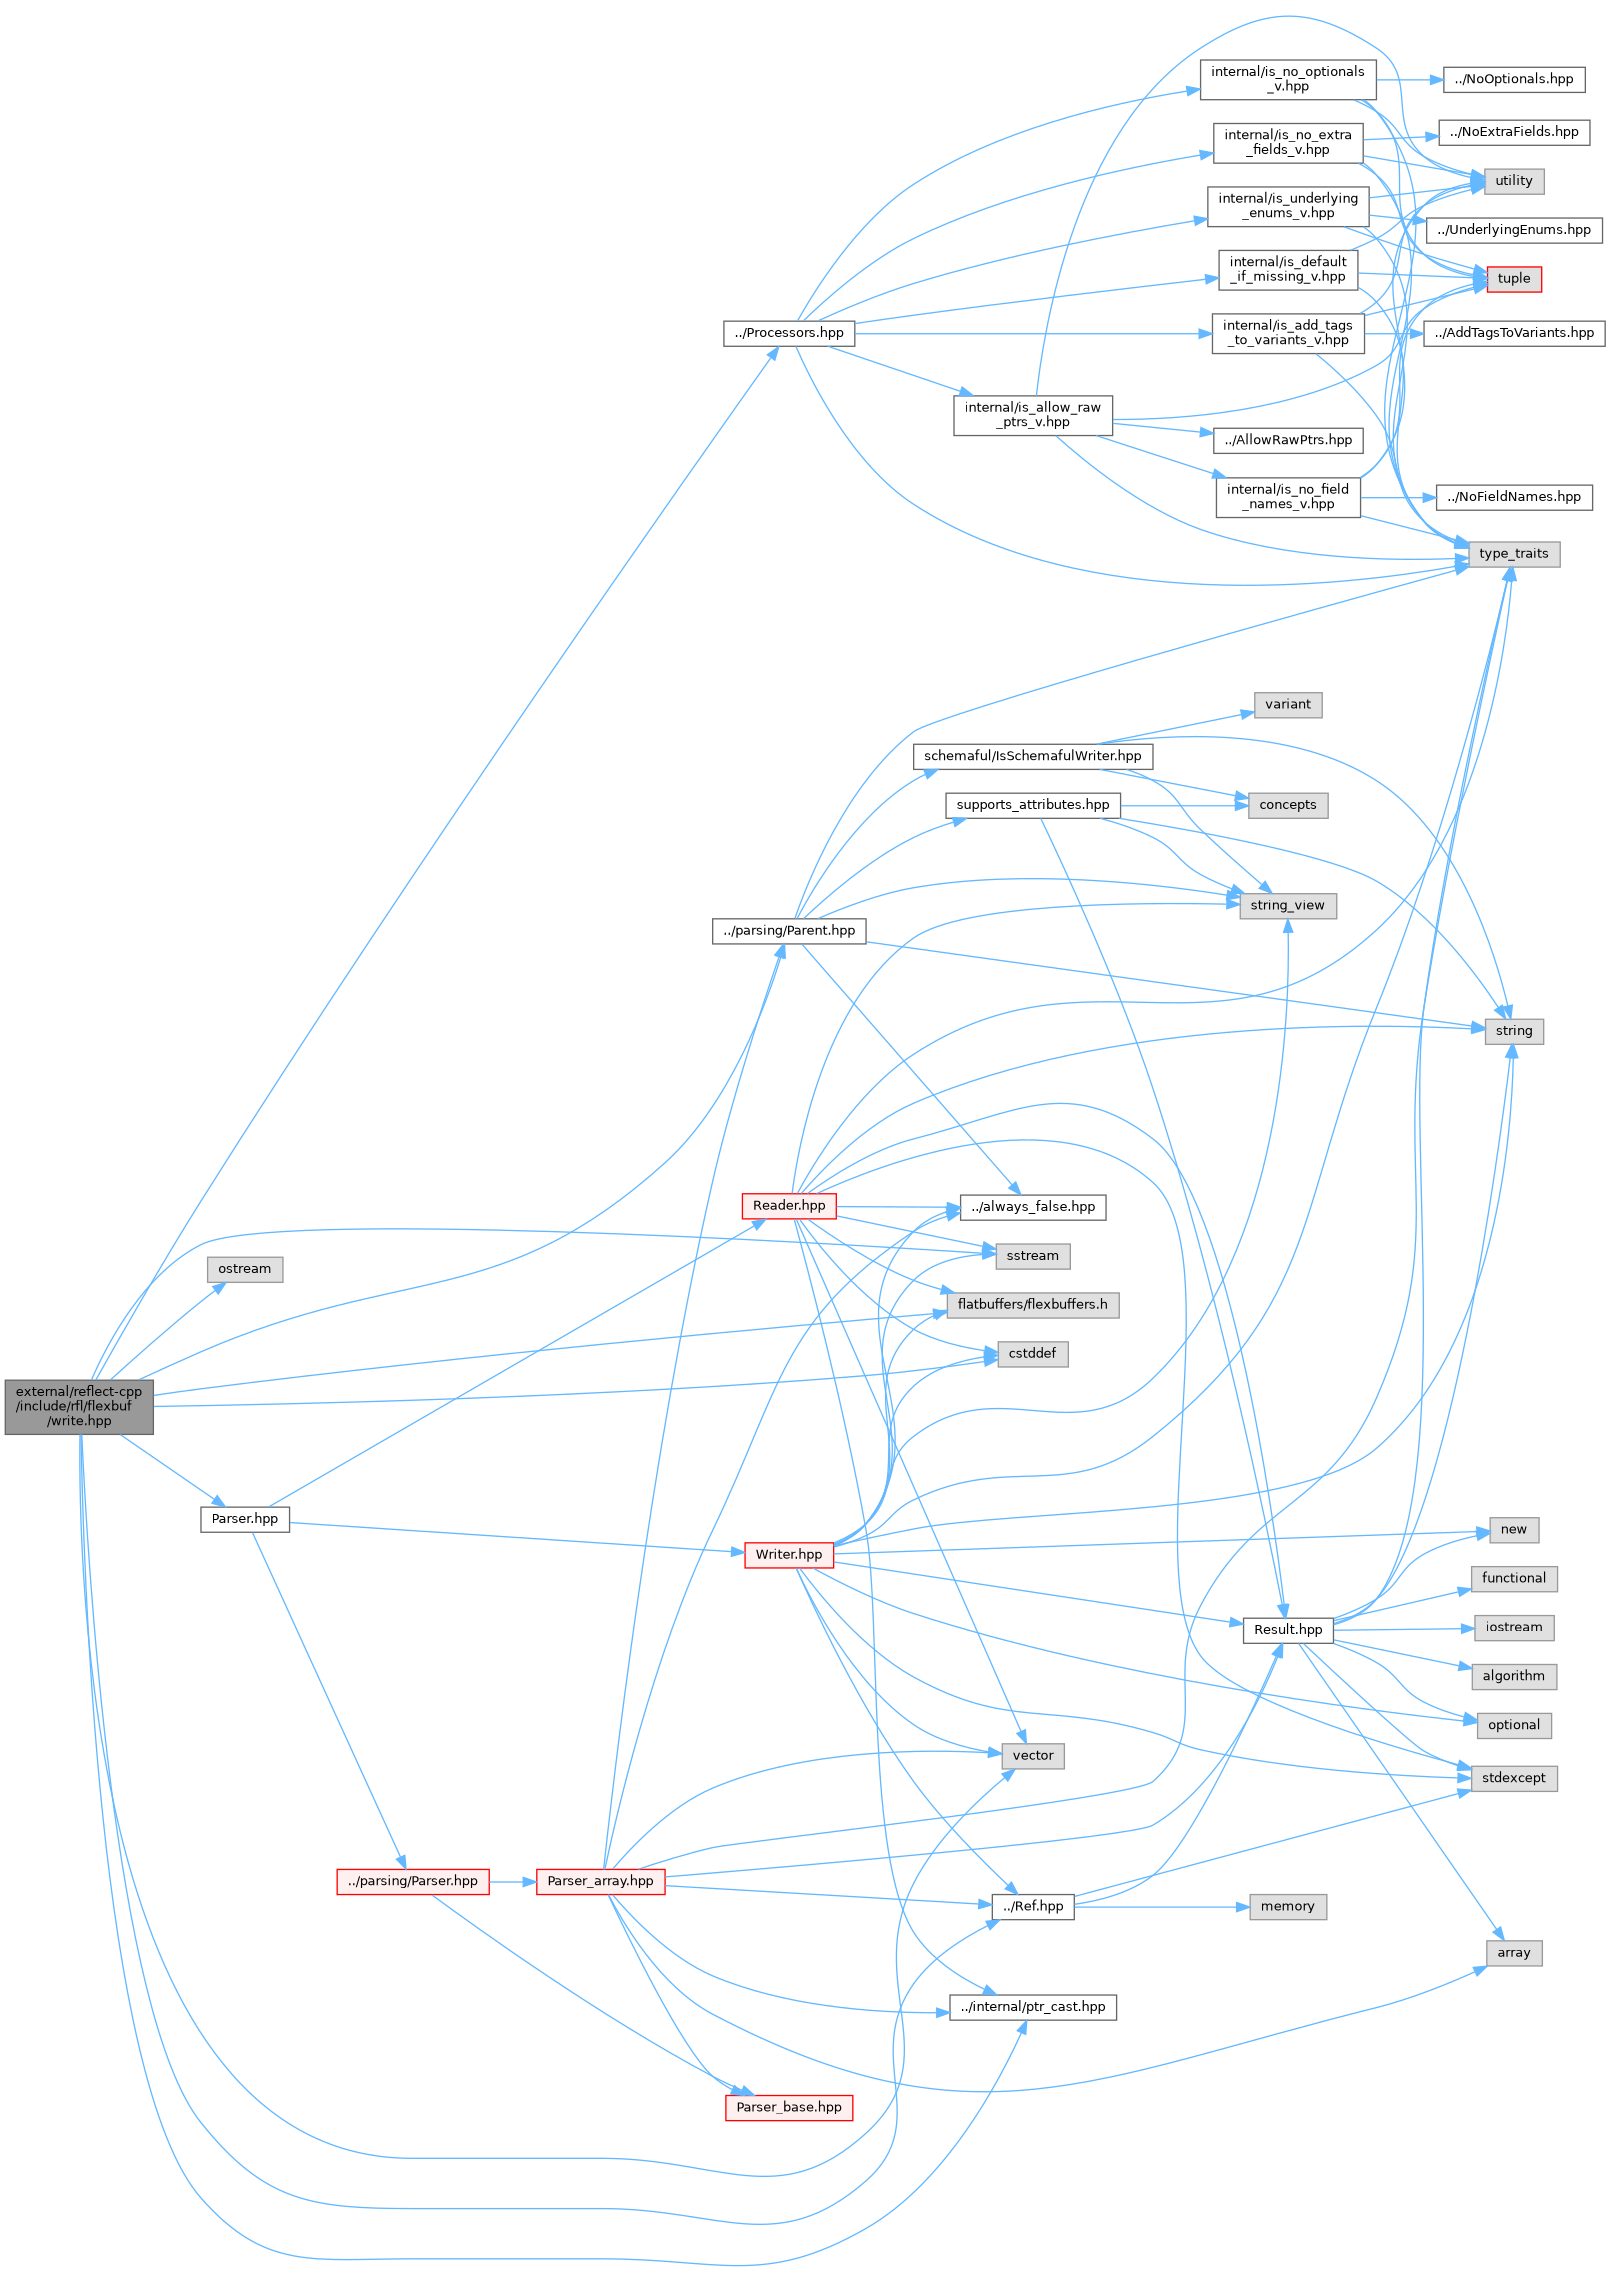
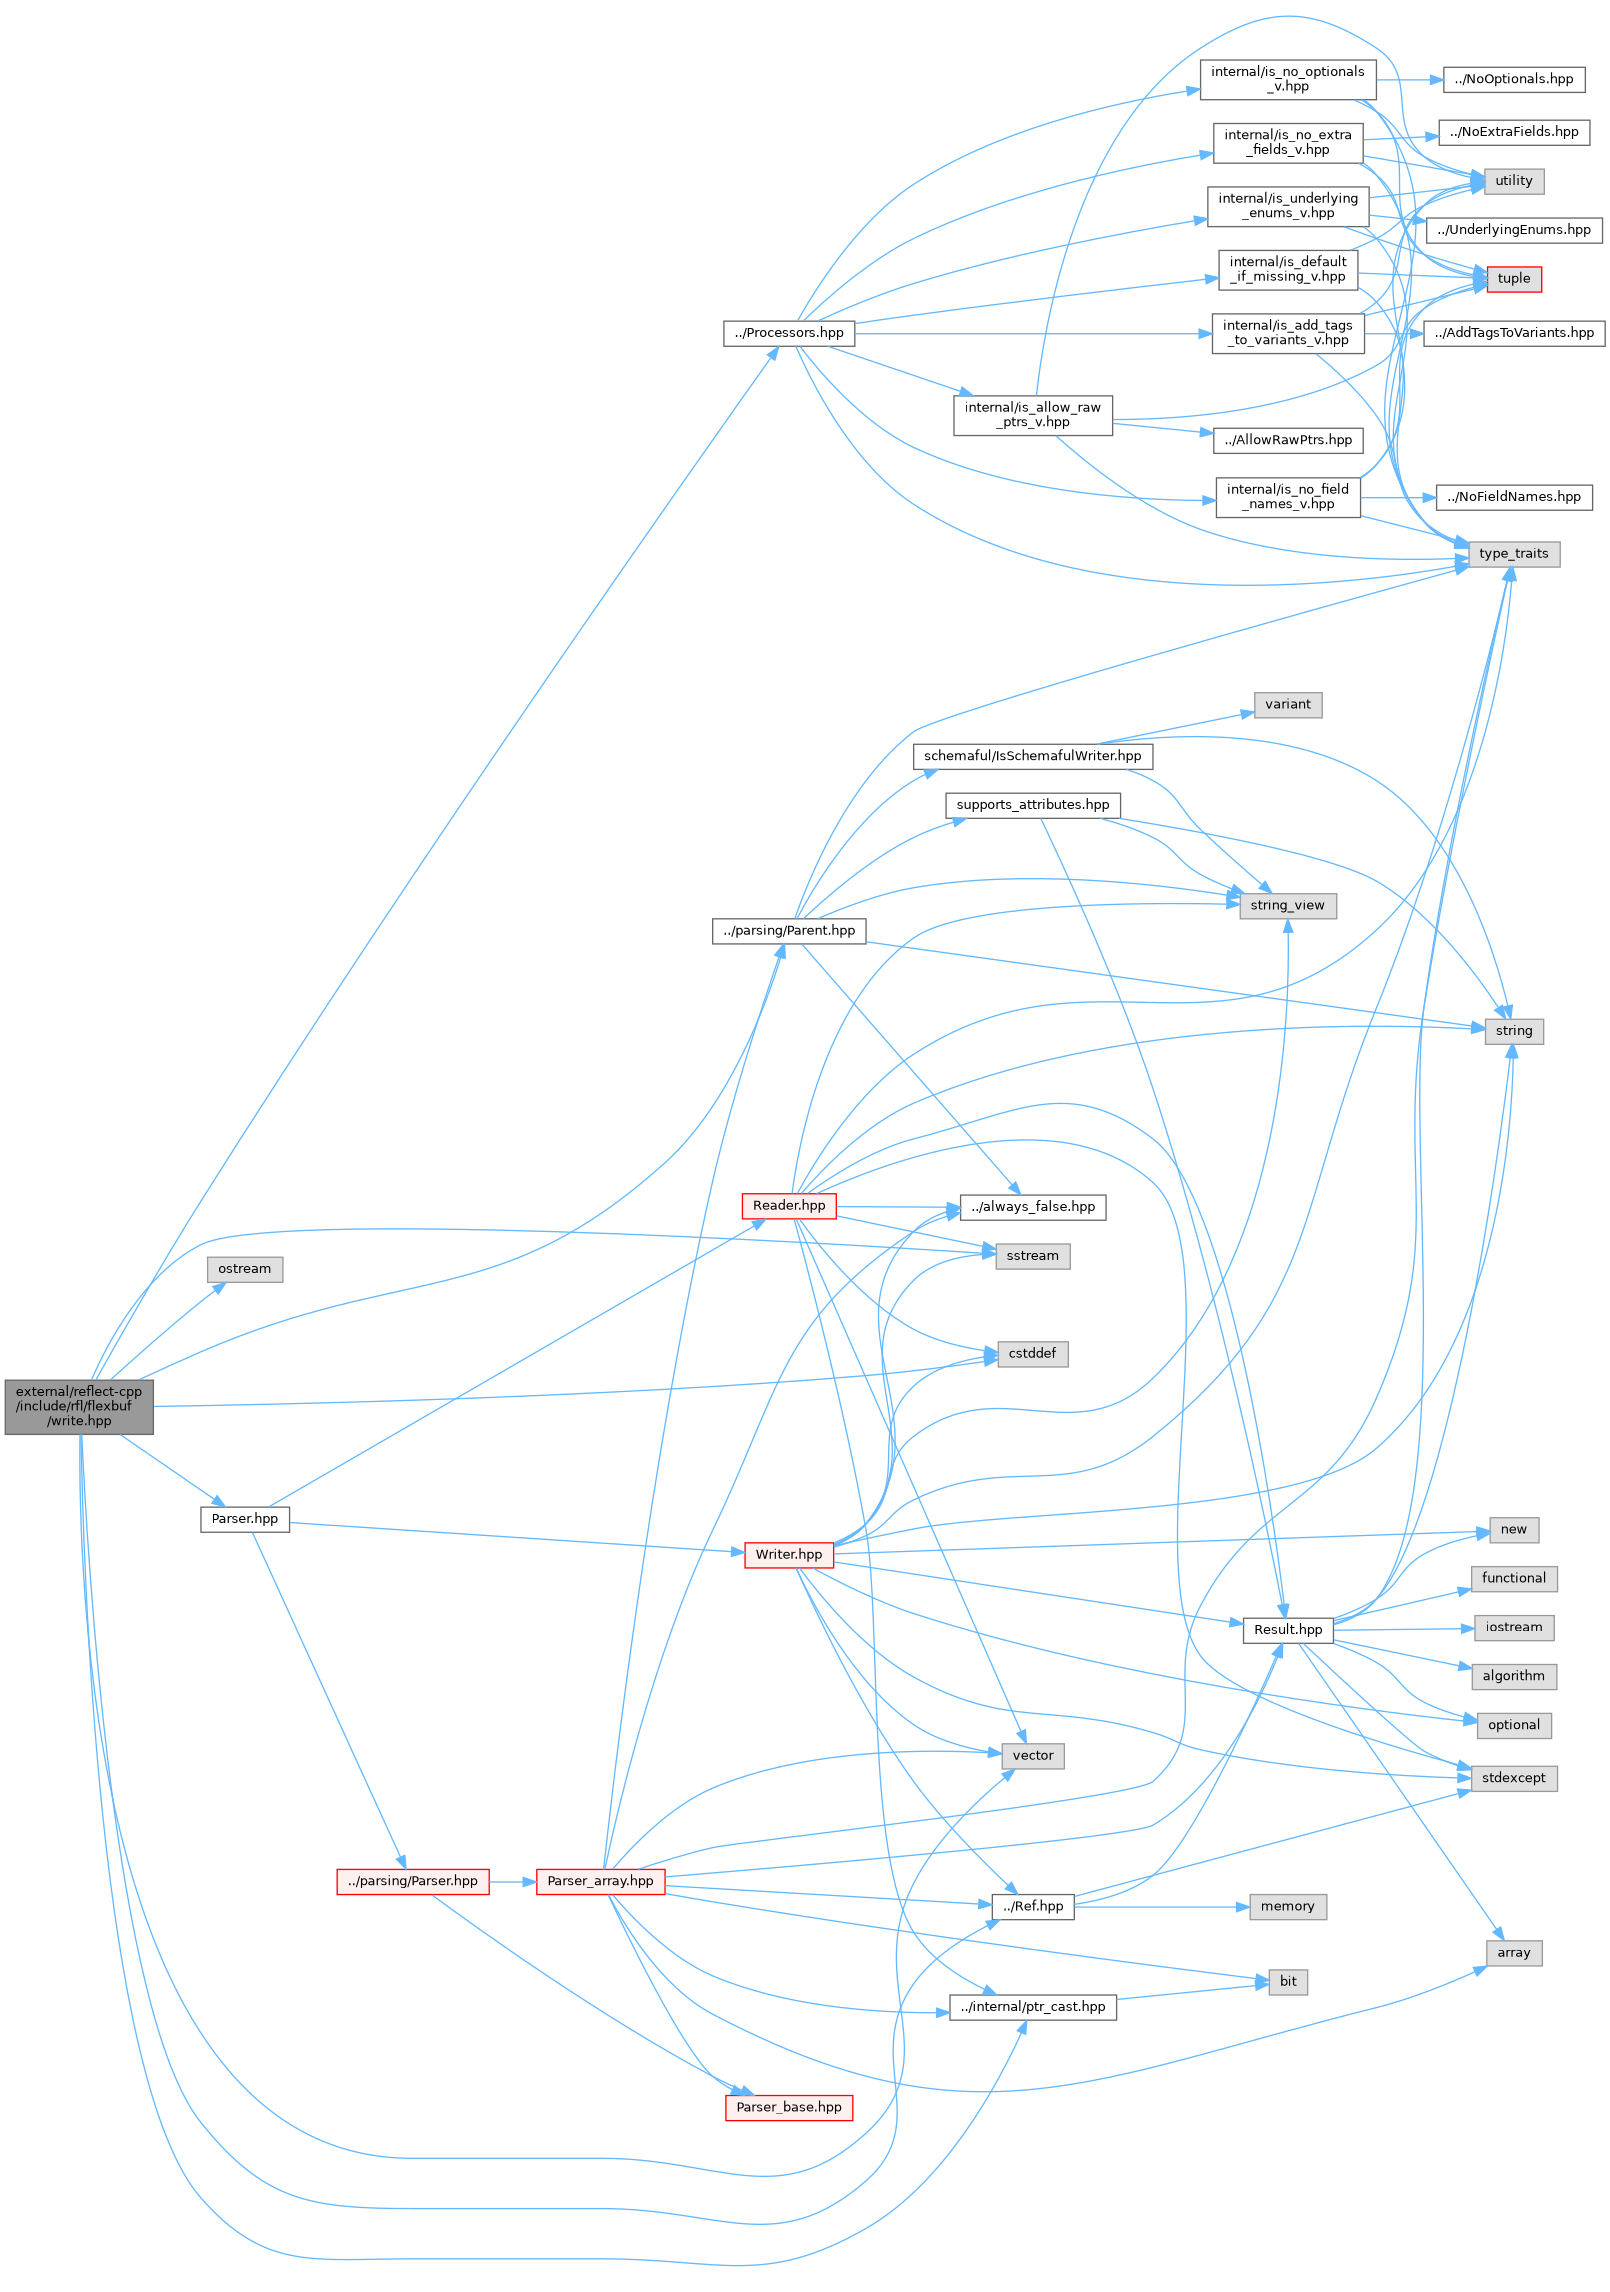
(1155, 455) -> (981, 472)
(1289, 806) -> none
(1033, 1305) -> none
none -> (1289, 1982)
